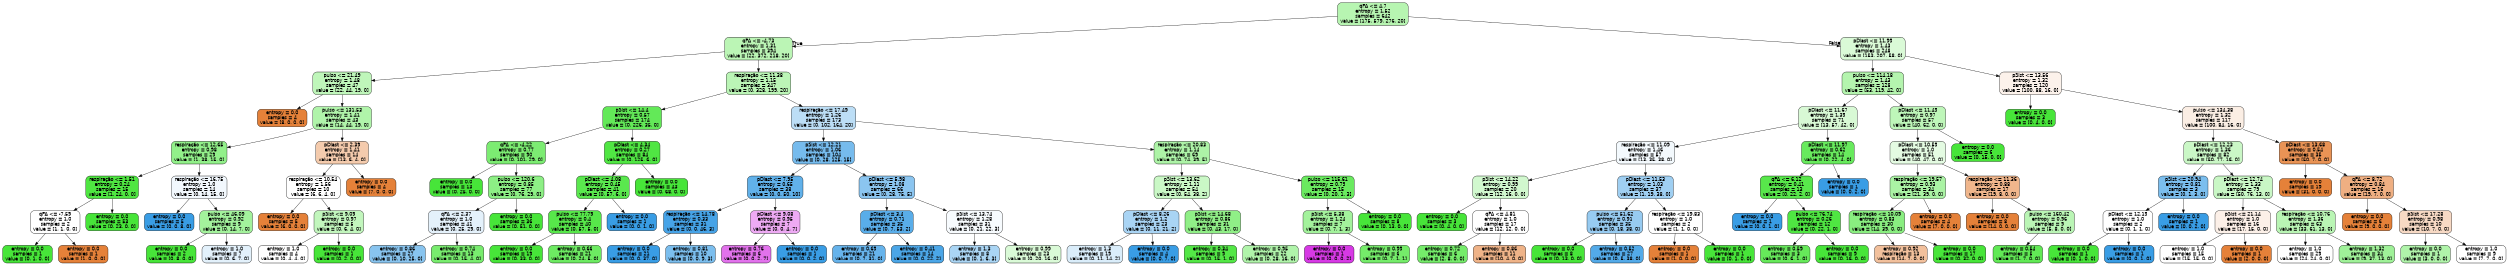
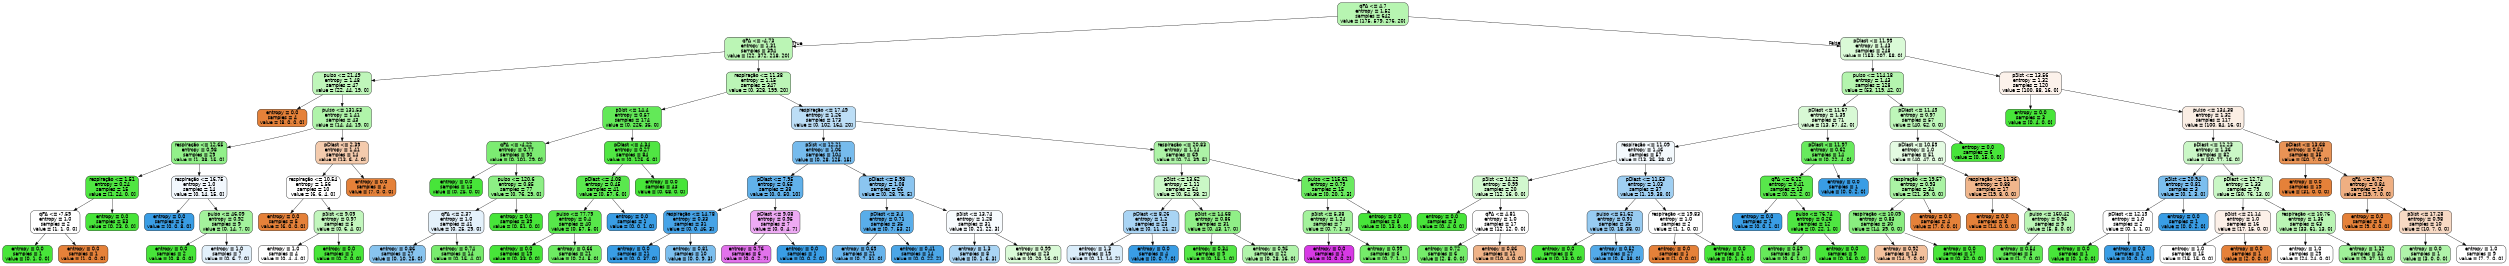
(516, 222) -> (516, 222)
(458, 254) -> (458, 254)
(1901, 254) -> (1901, 254)
